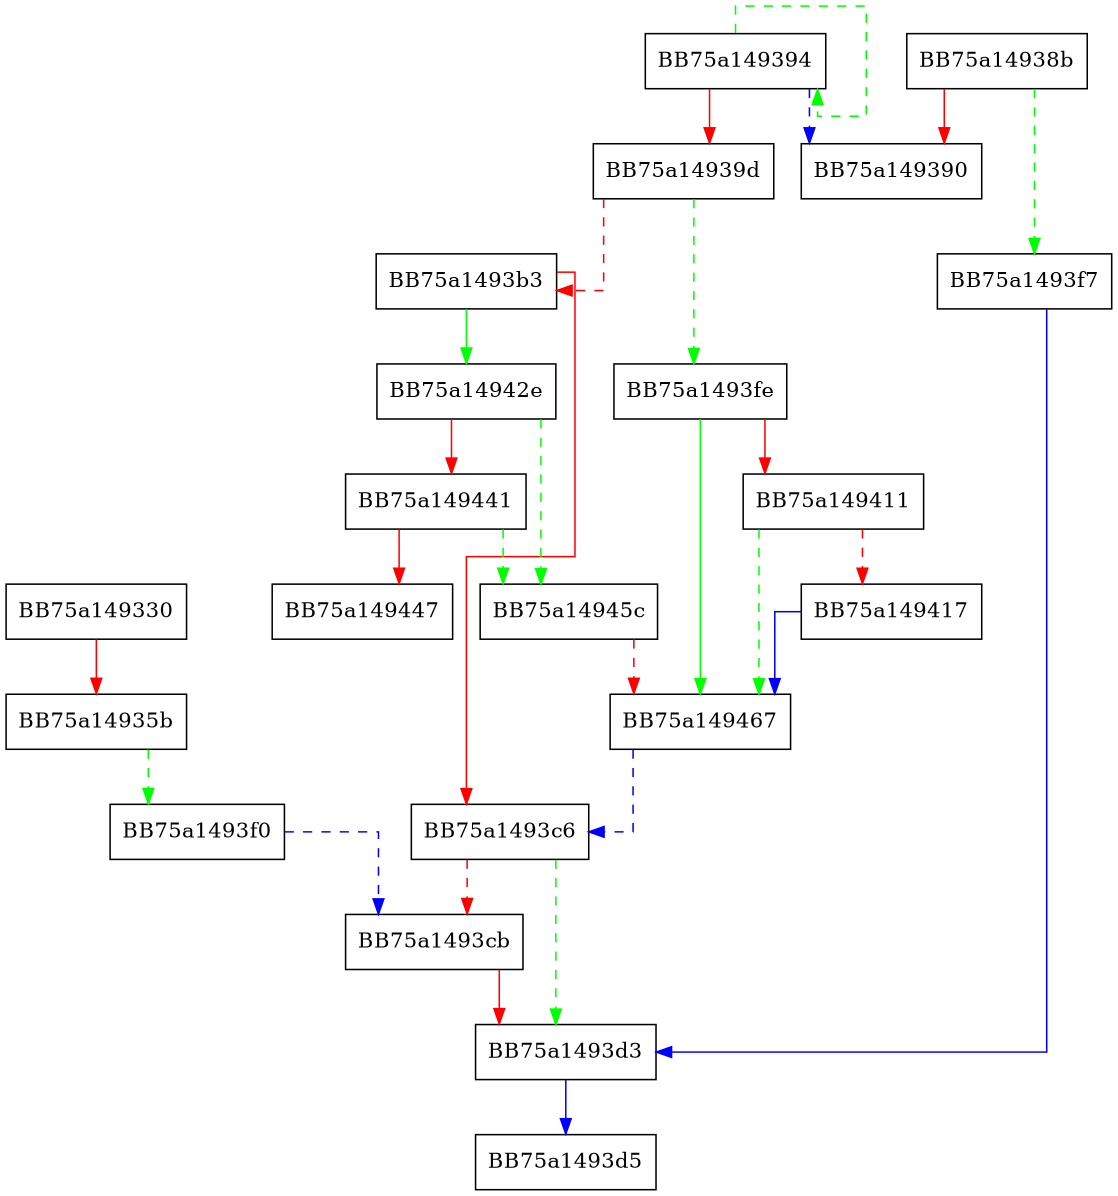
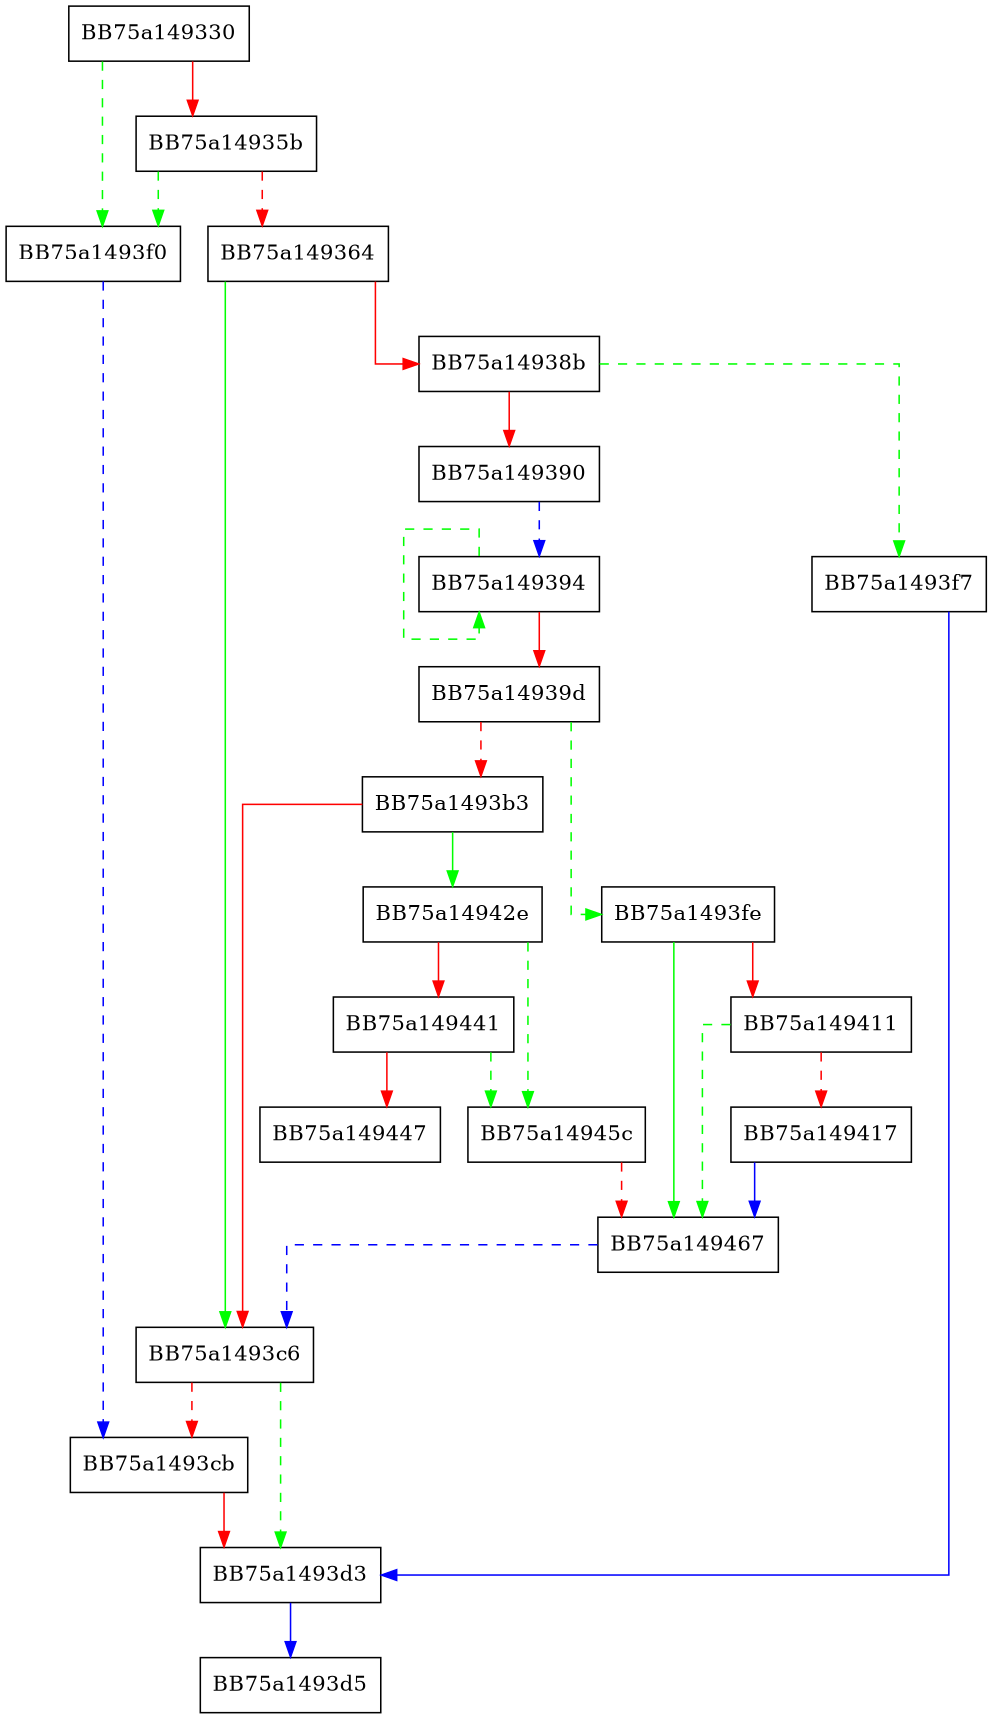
(809, 100) -> (539, 521)
none -> (102, 136)
none -> (298, 254)
